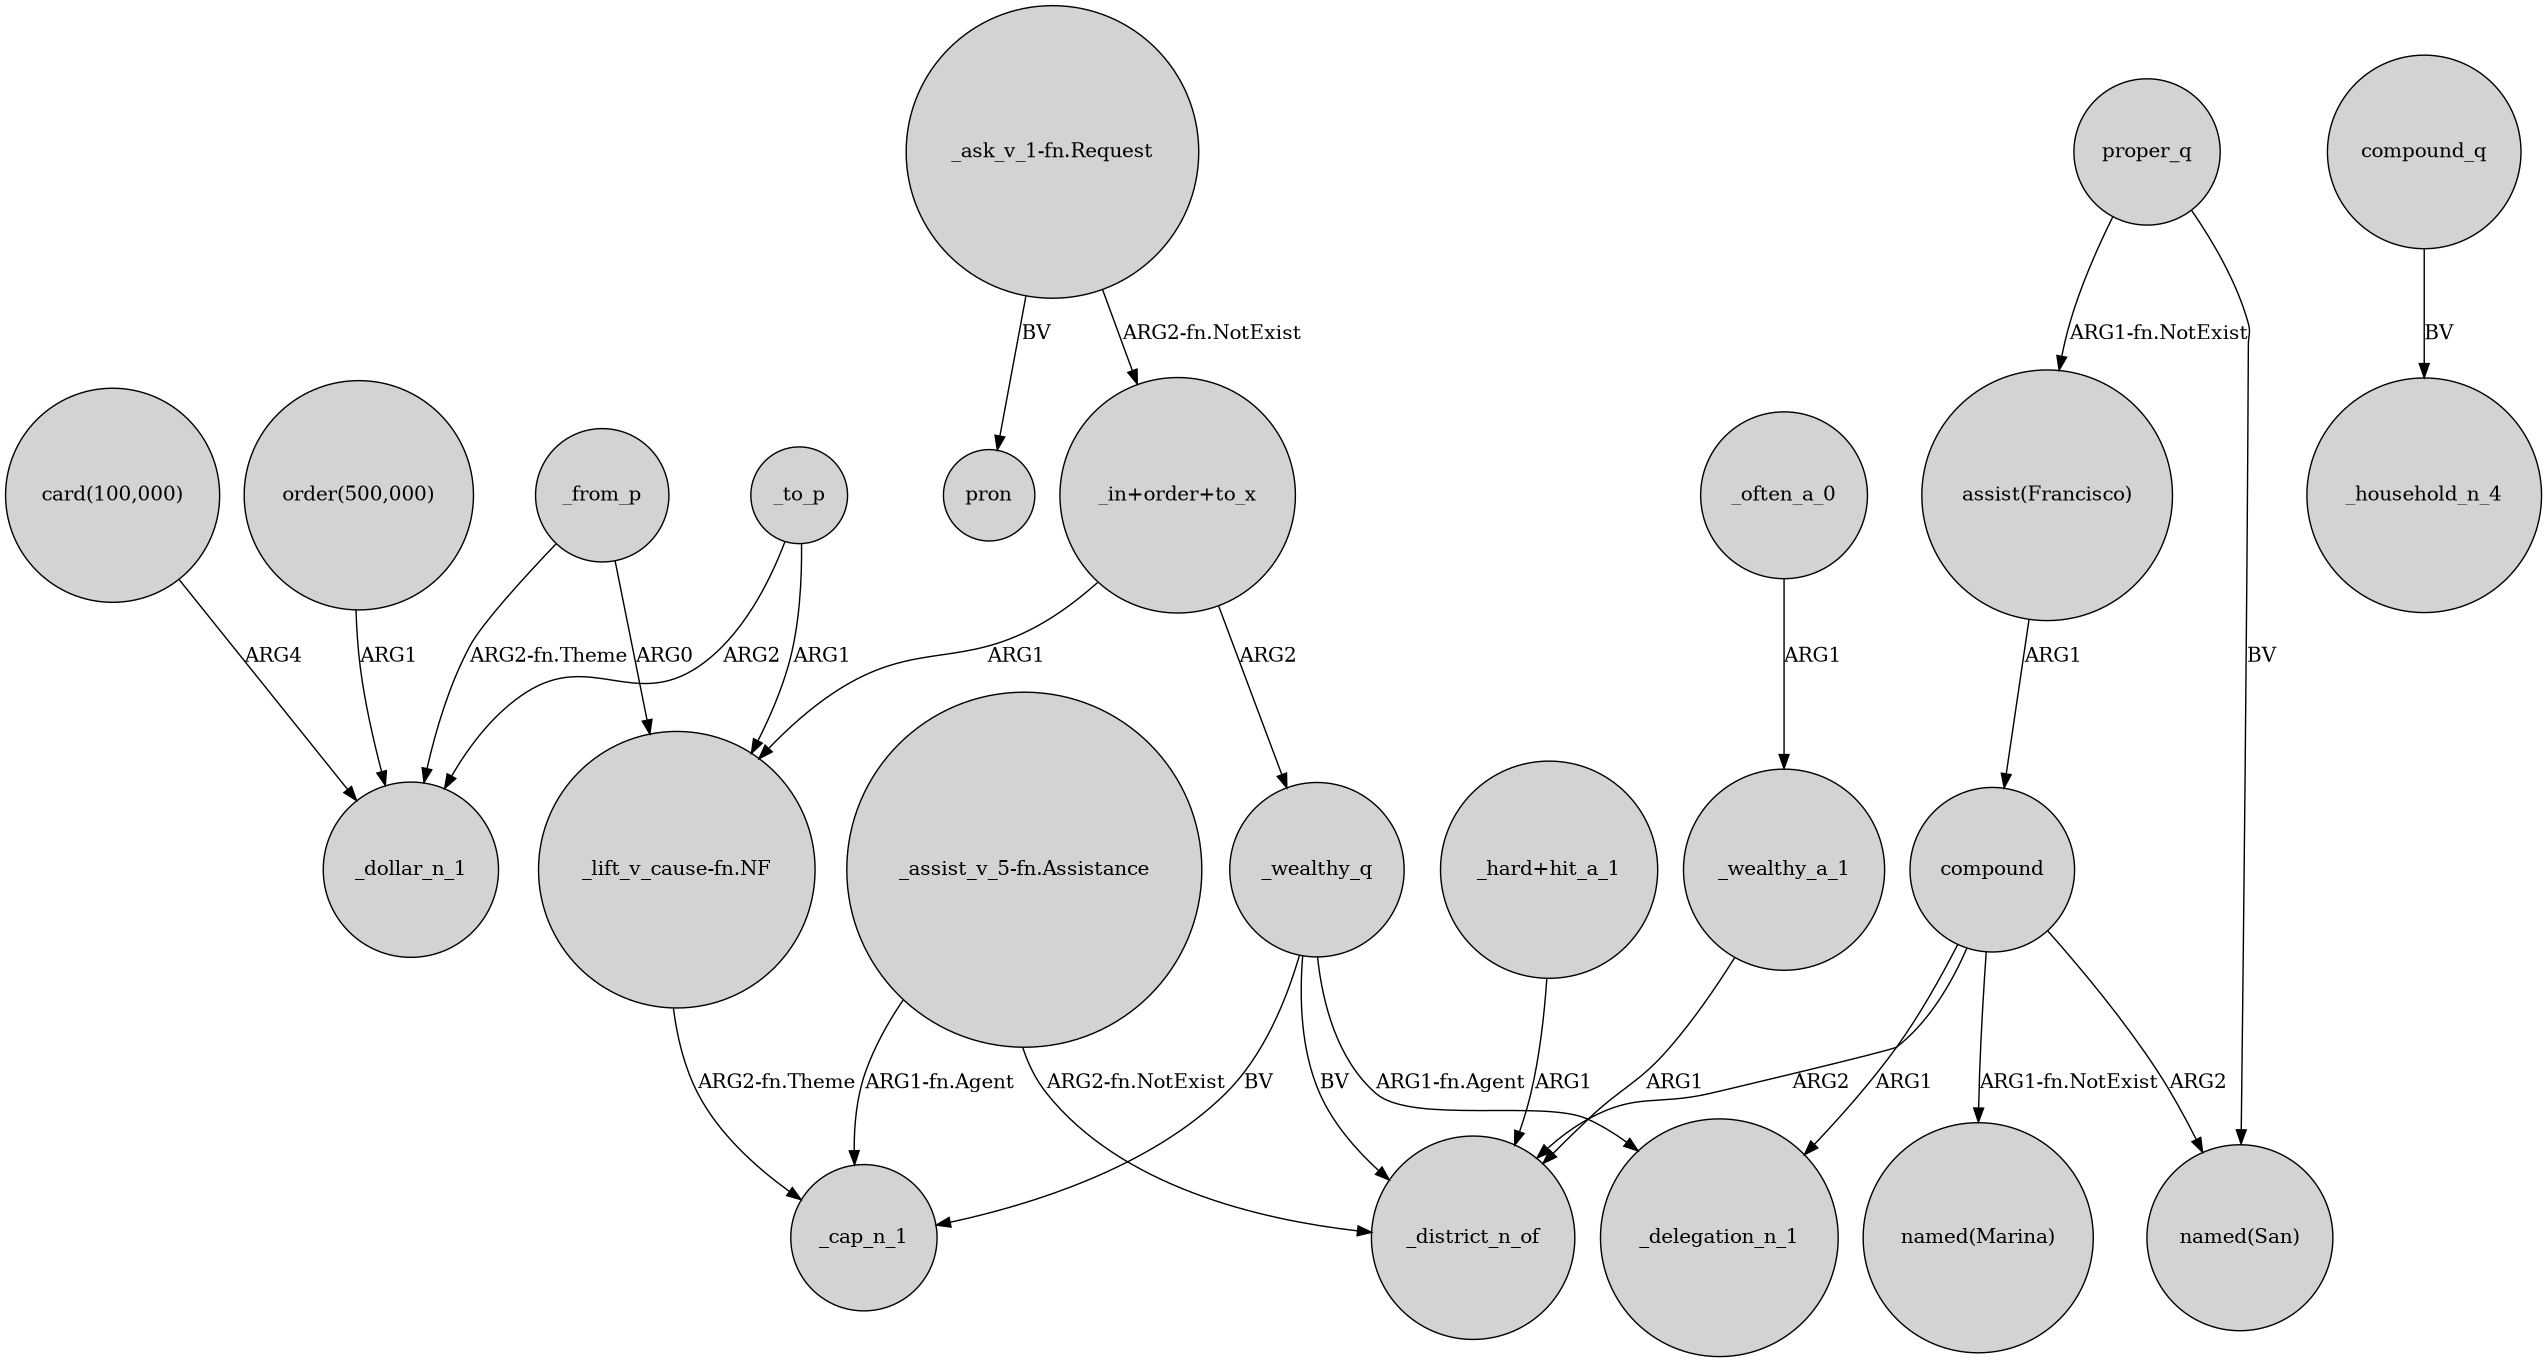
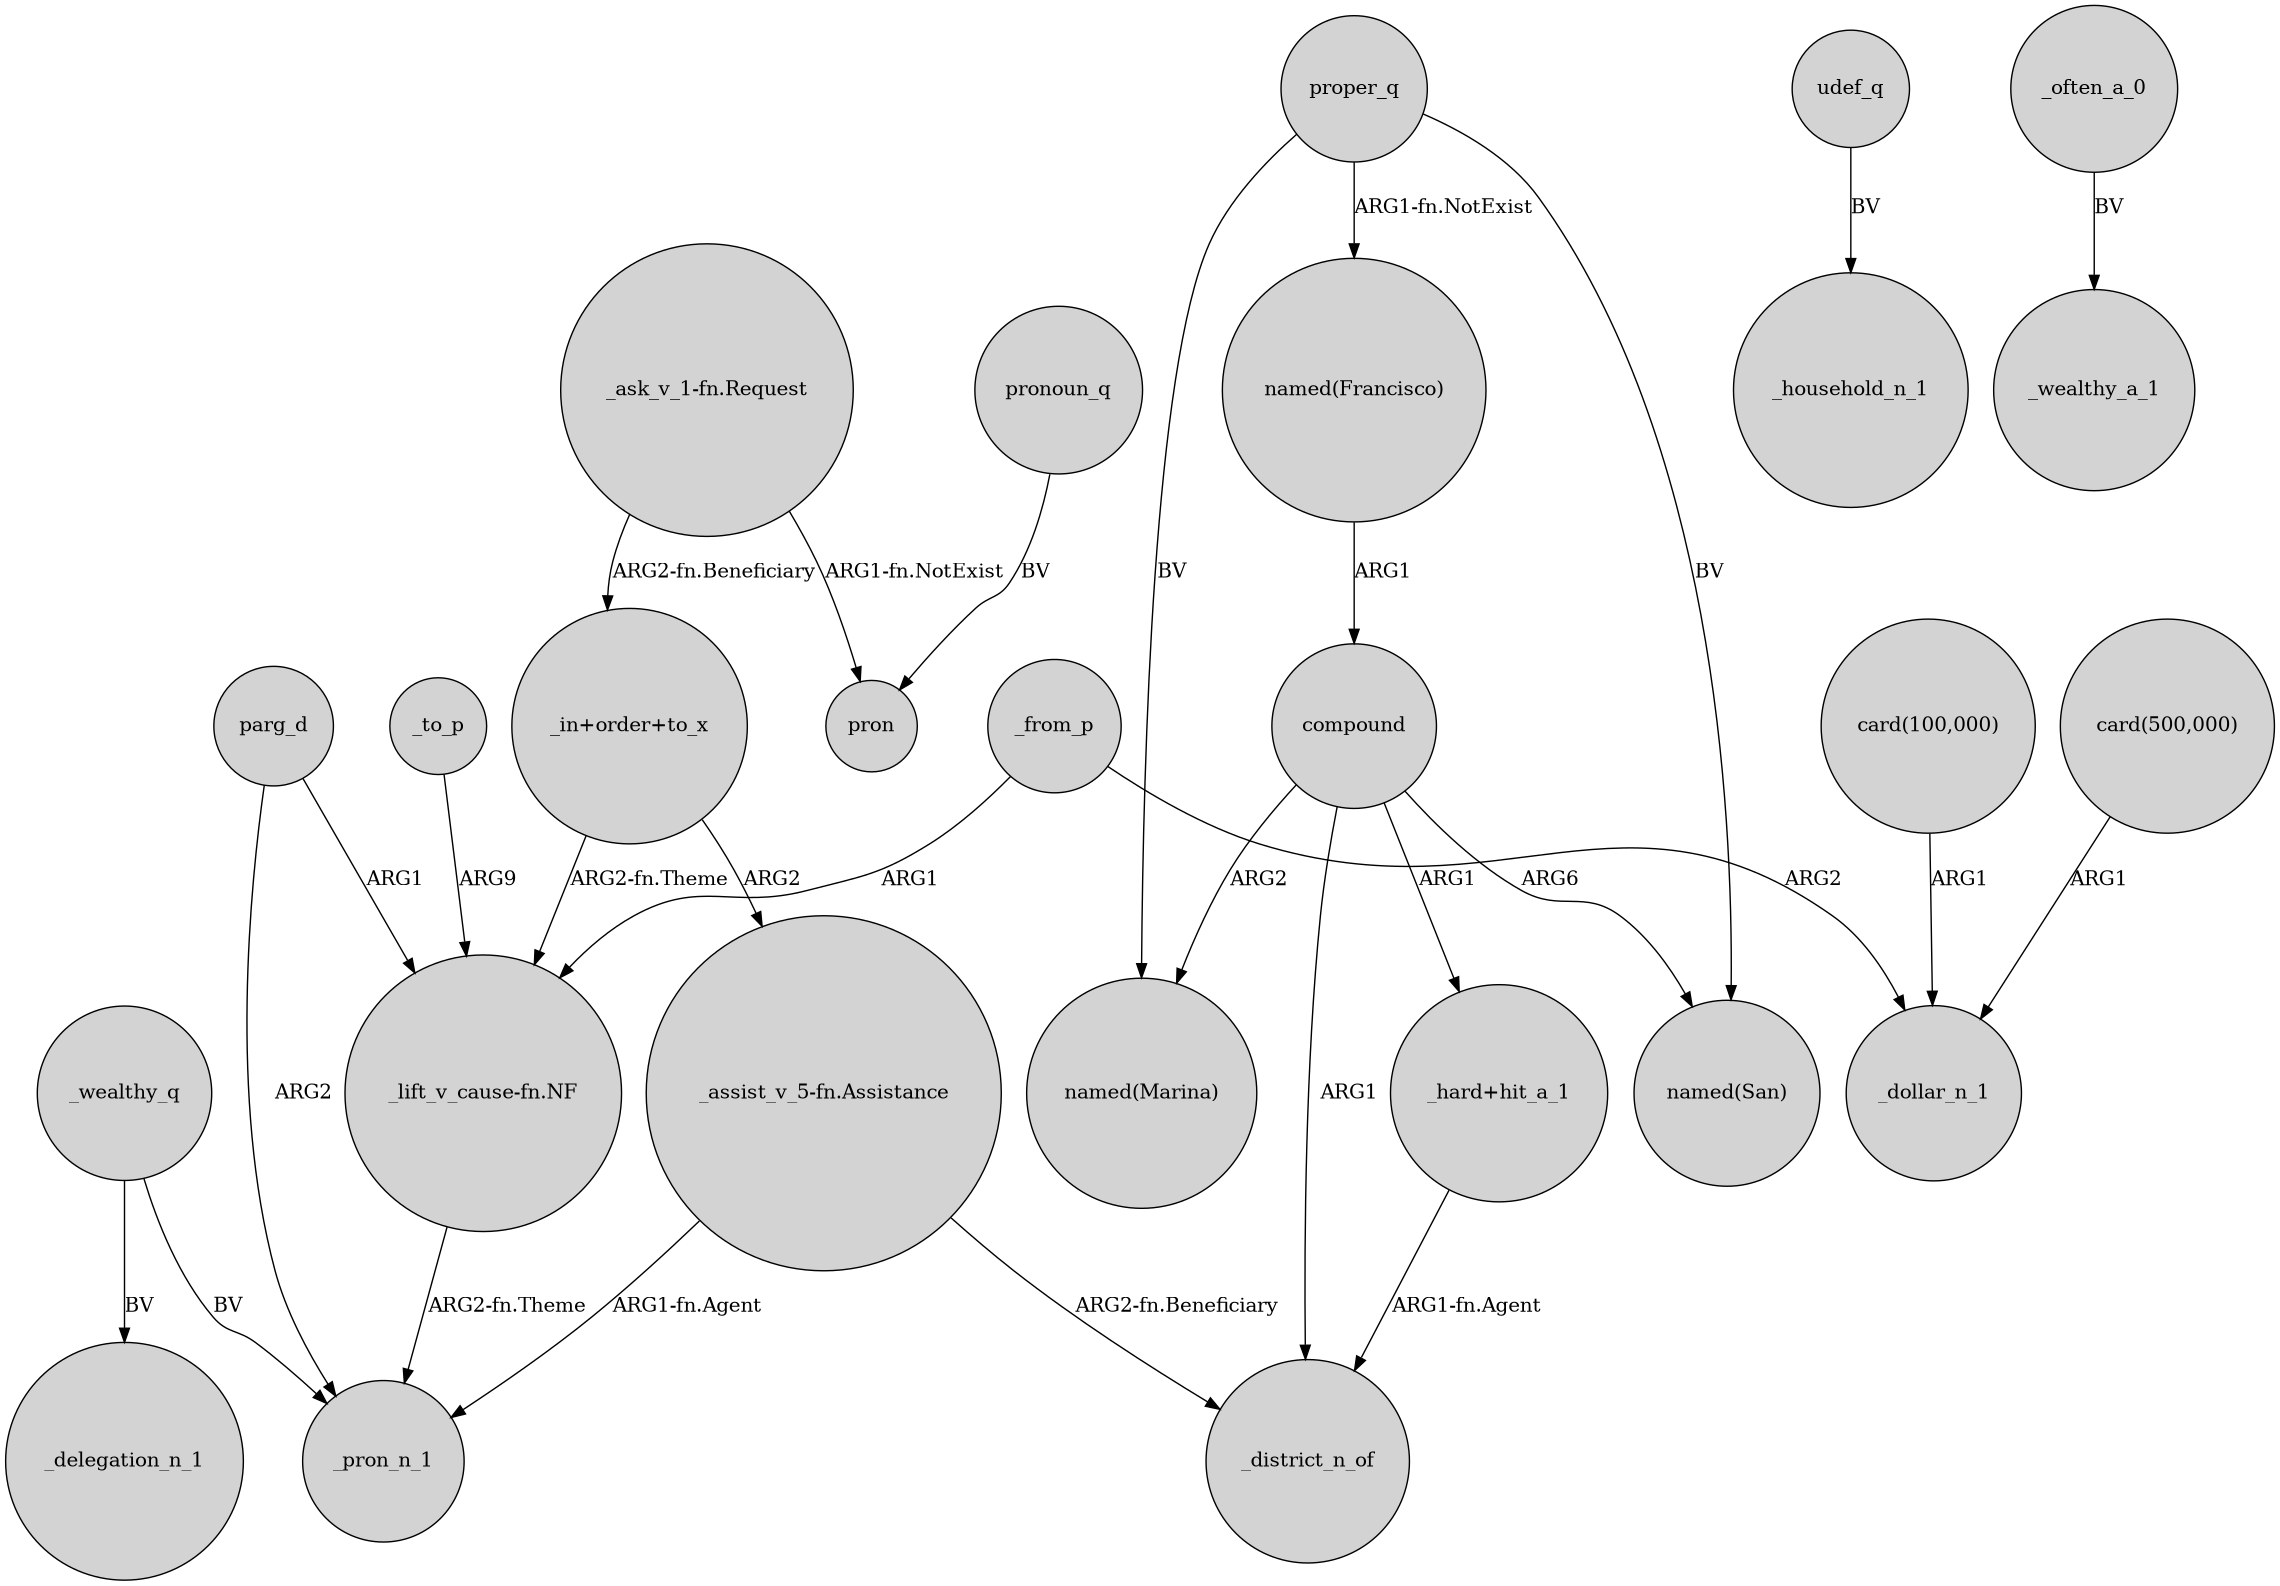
(2424, 152) -> (1851, 89)
(1036, 334) -> (914, 572)
(1212, 334) -> (715, 572)
none -> (1059, 390)
(359, 495) -> (2167, 726)
(2047, 495) -> (1354, 390)
(2424, 495) -> (1851, 390)
none -> (1159, 531)
(274, 656) -> (1960, 880)
(549, 656) -> (1814, 880)
(665, 656) -> (910, 880)
(822, 656) -> (488, 880)
(1017, 656) -> (649, 880)
(1813, 656) -> (2109, 208)
(622, 681) -> none
(1250, 690) -> (731, 865)
none -> (274, 726)
(1887, 1060) -> (1419, 891)
(1654, 1064) -> none
(1312, 1073) -> none
(1136, 1083) -> (1178, 1307)
(1451, 1083) -> (139, 1307)
(1564, 1083) -> (1467, 1307)
(1821, 1083) -> (1349, 1093)
(2069, 1083) -> (1259, 880)
(2198, 1083) -> (1550, 880)
(864, 1238) -> (383, 1461)
